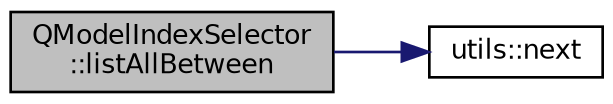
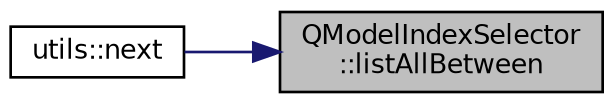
(368, 52) -> (219, 52)
